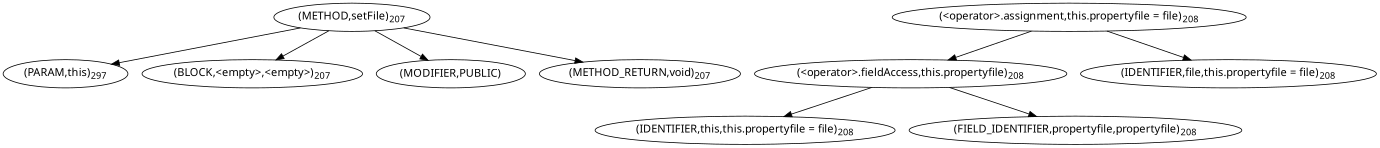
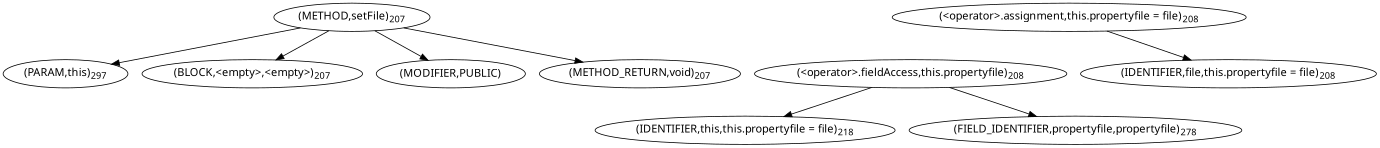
(994, 44) -> none
(846, 129) -> (846, 129)
(1189, 129) -> (1189, 129)
